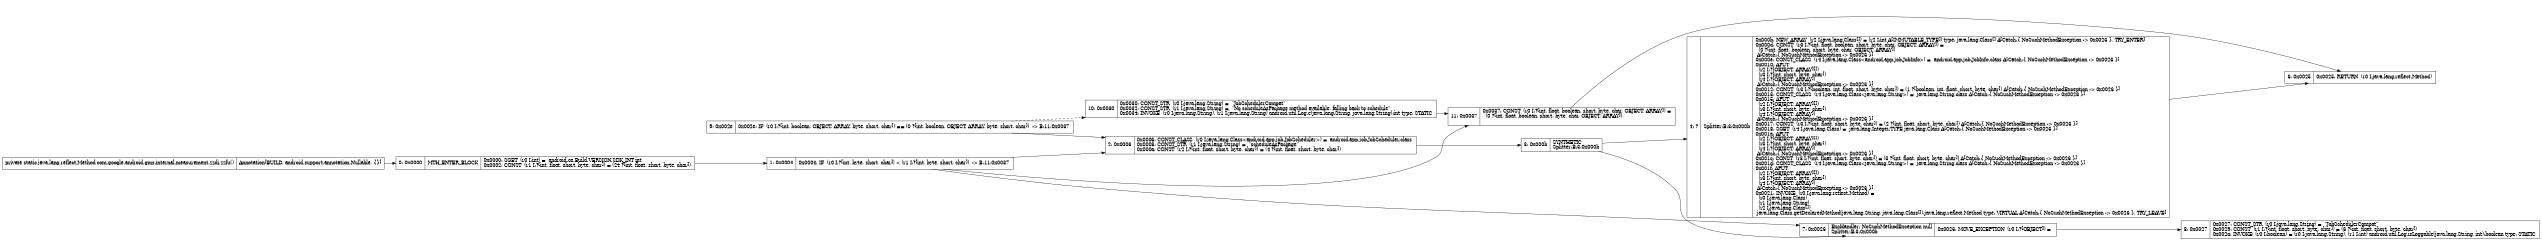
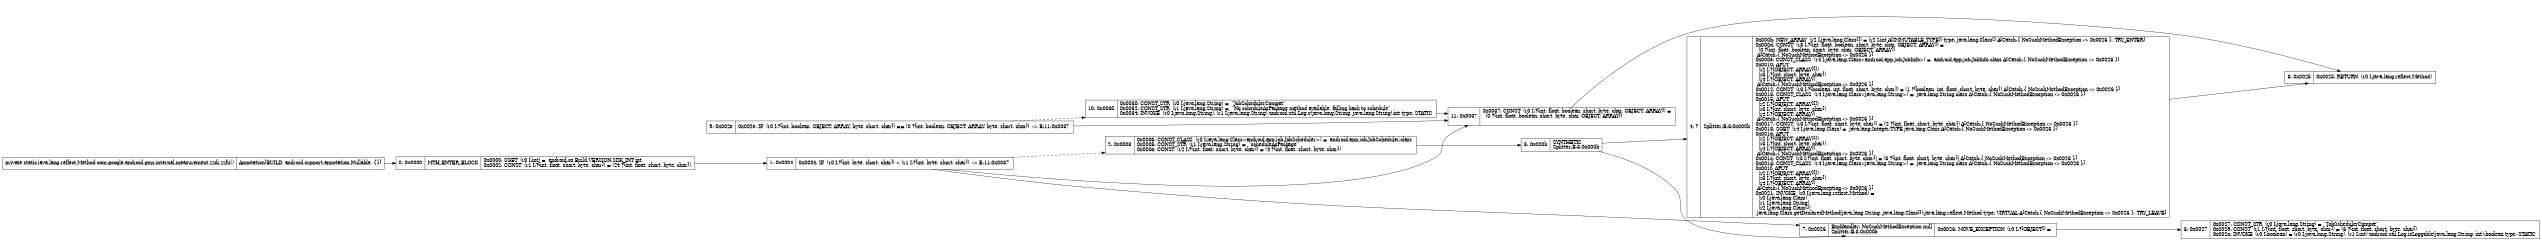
(1057, 135) -> (1259, 124)
(1057, 155) -> (1057, 155)
